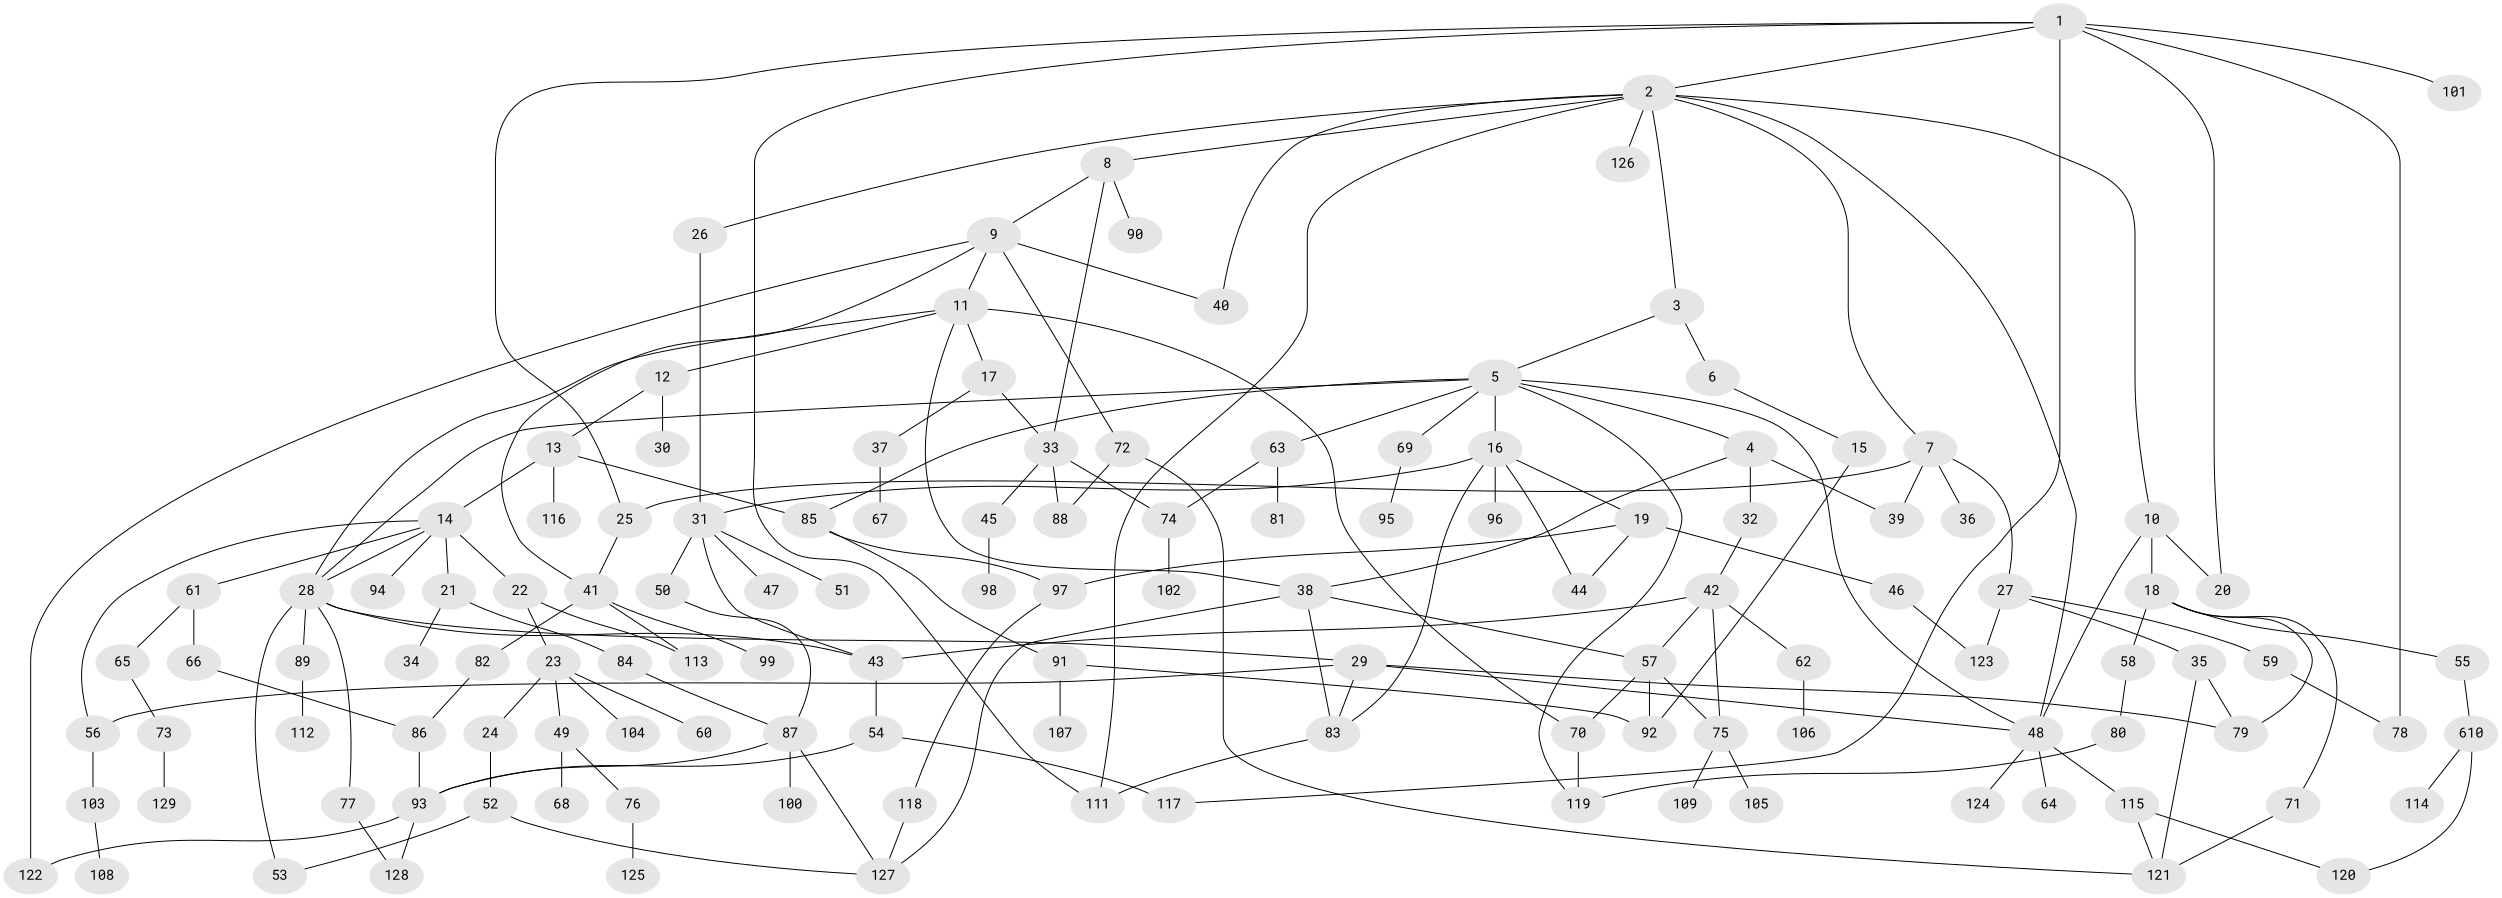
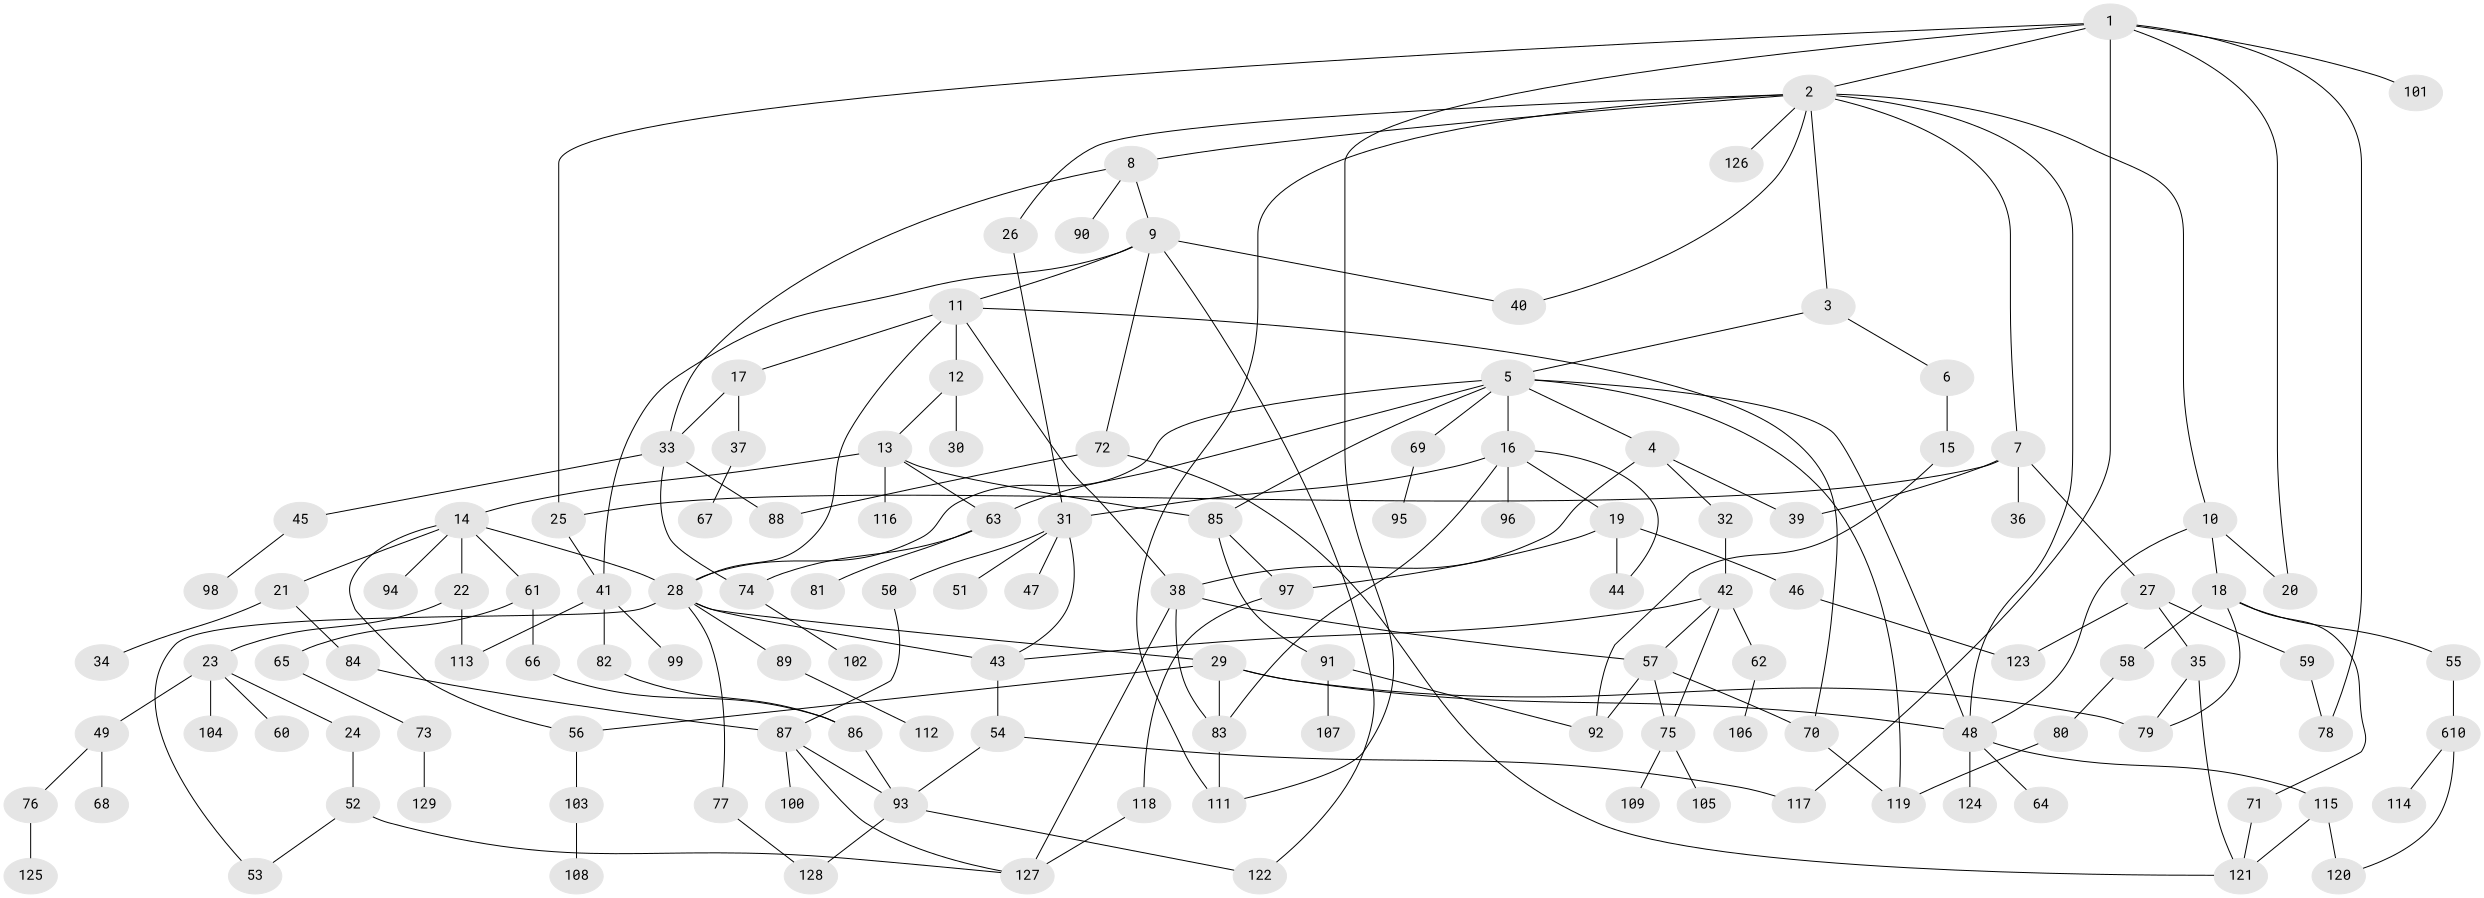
none -> (947, 489)
